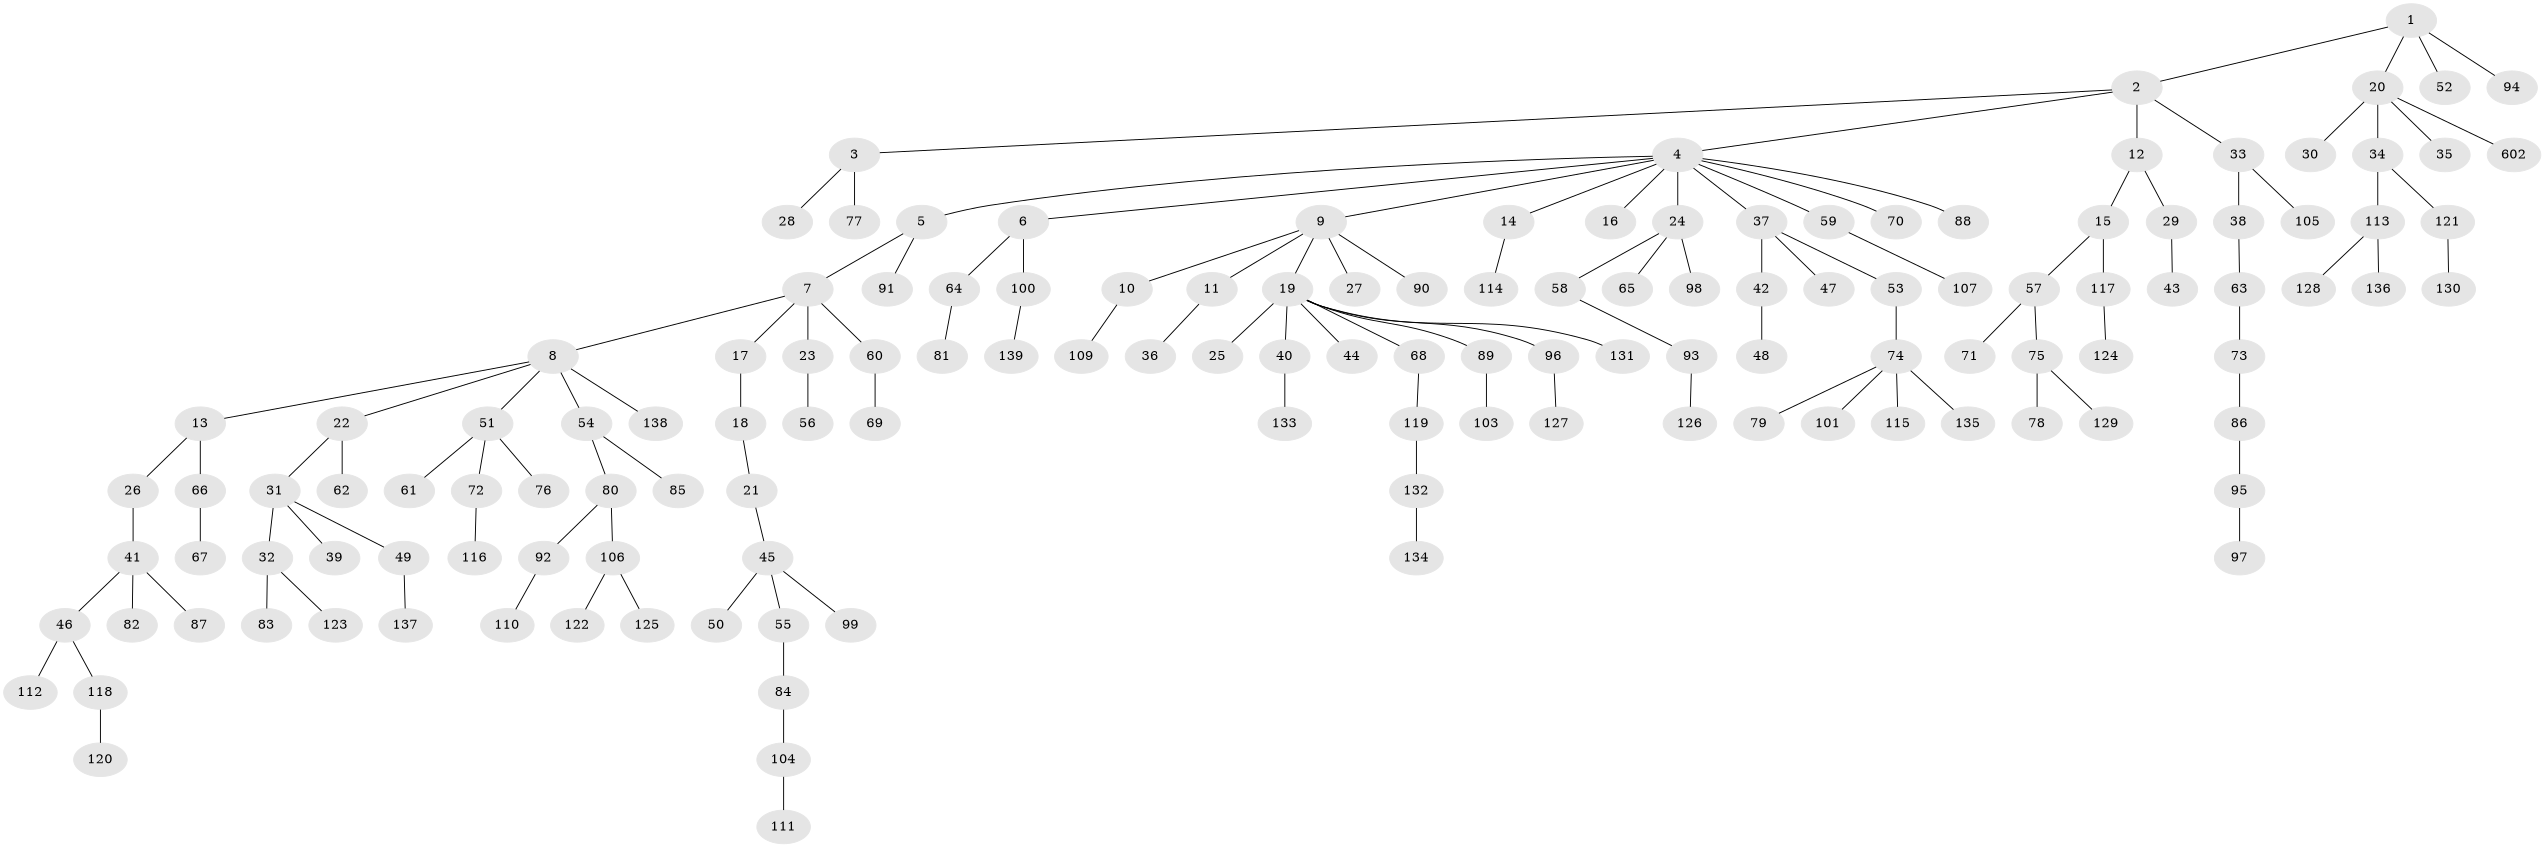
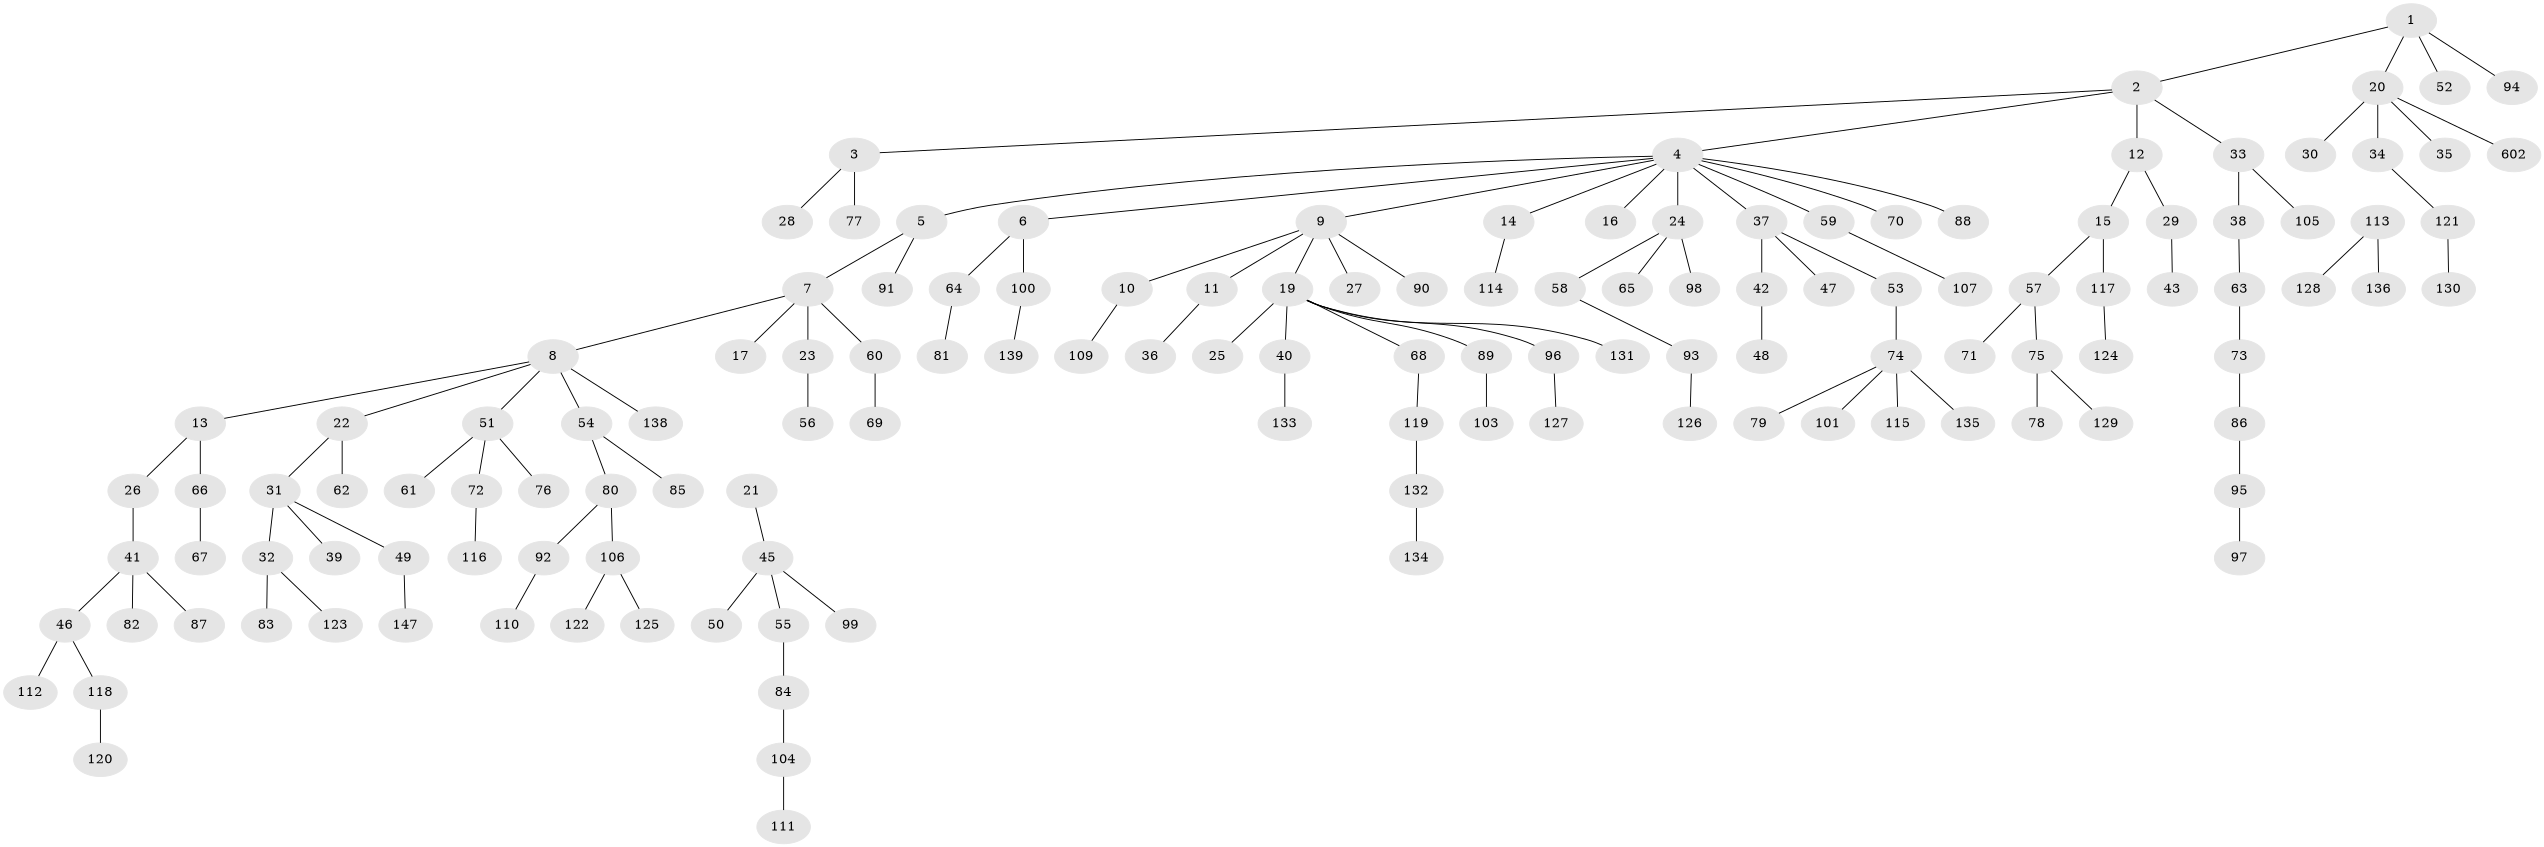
(2378, 189) -> none
(1352, 357) -> none
(741, 424) -> none
(406, 625) -> (406, 625)
